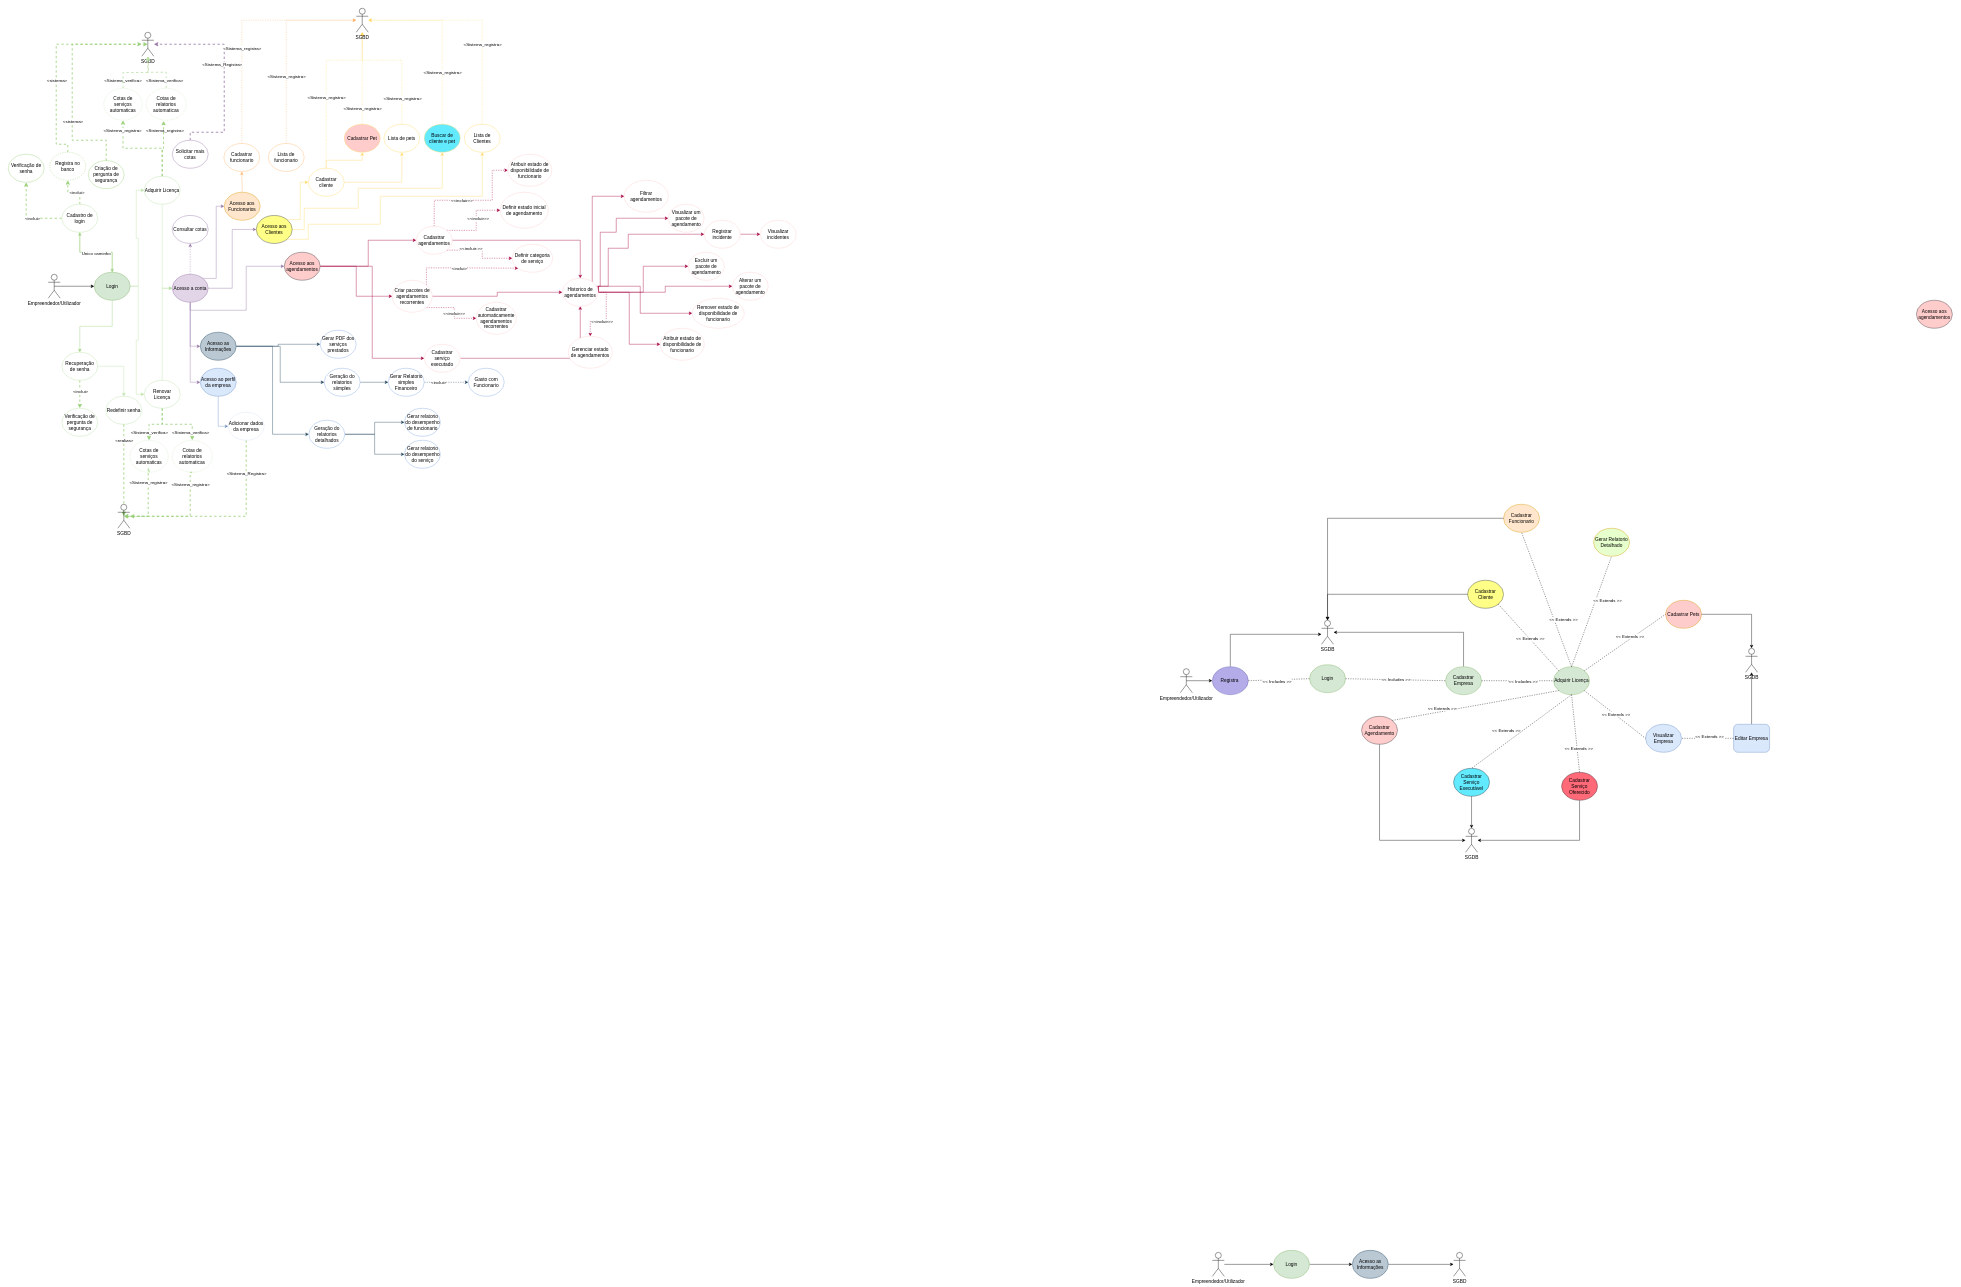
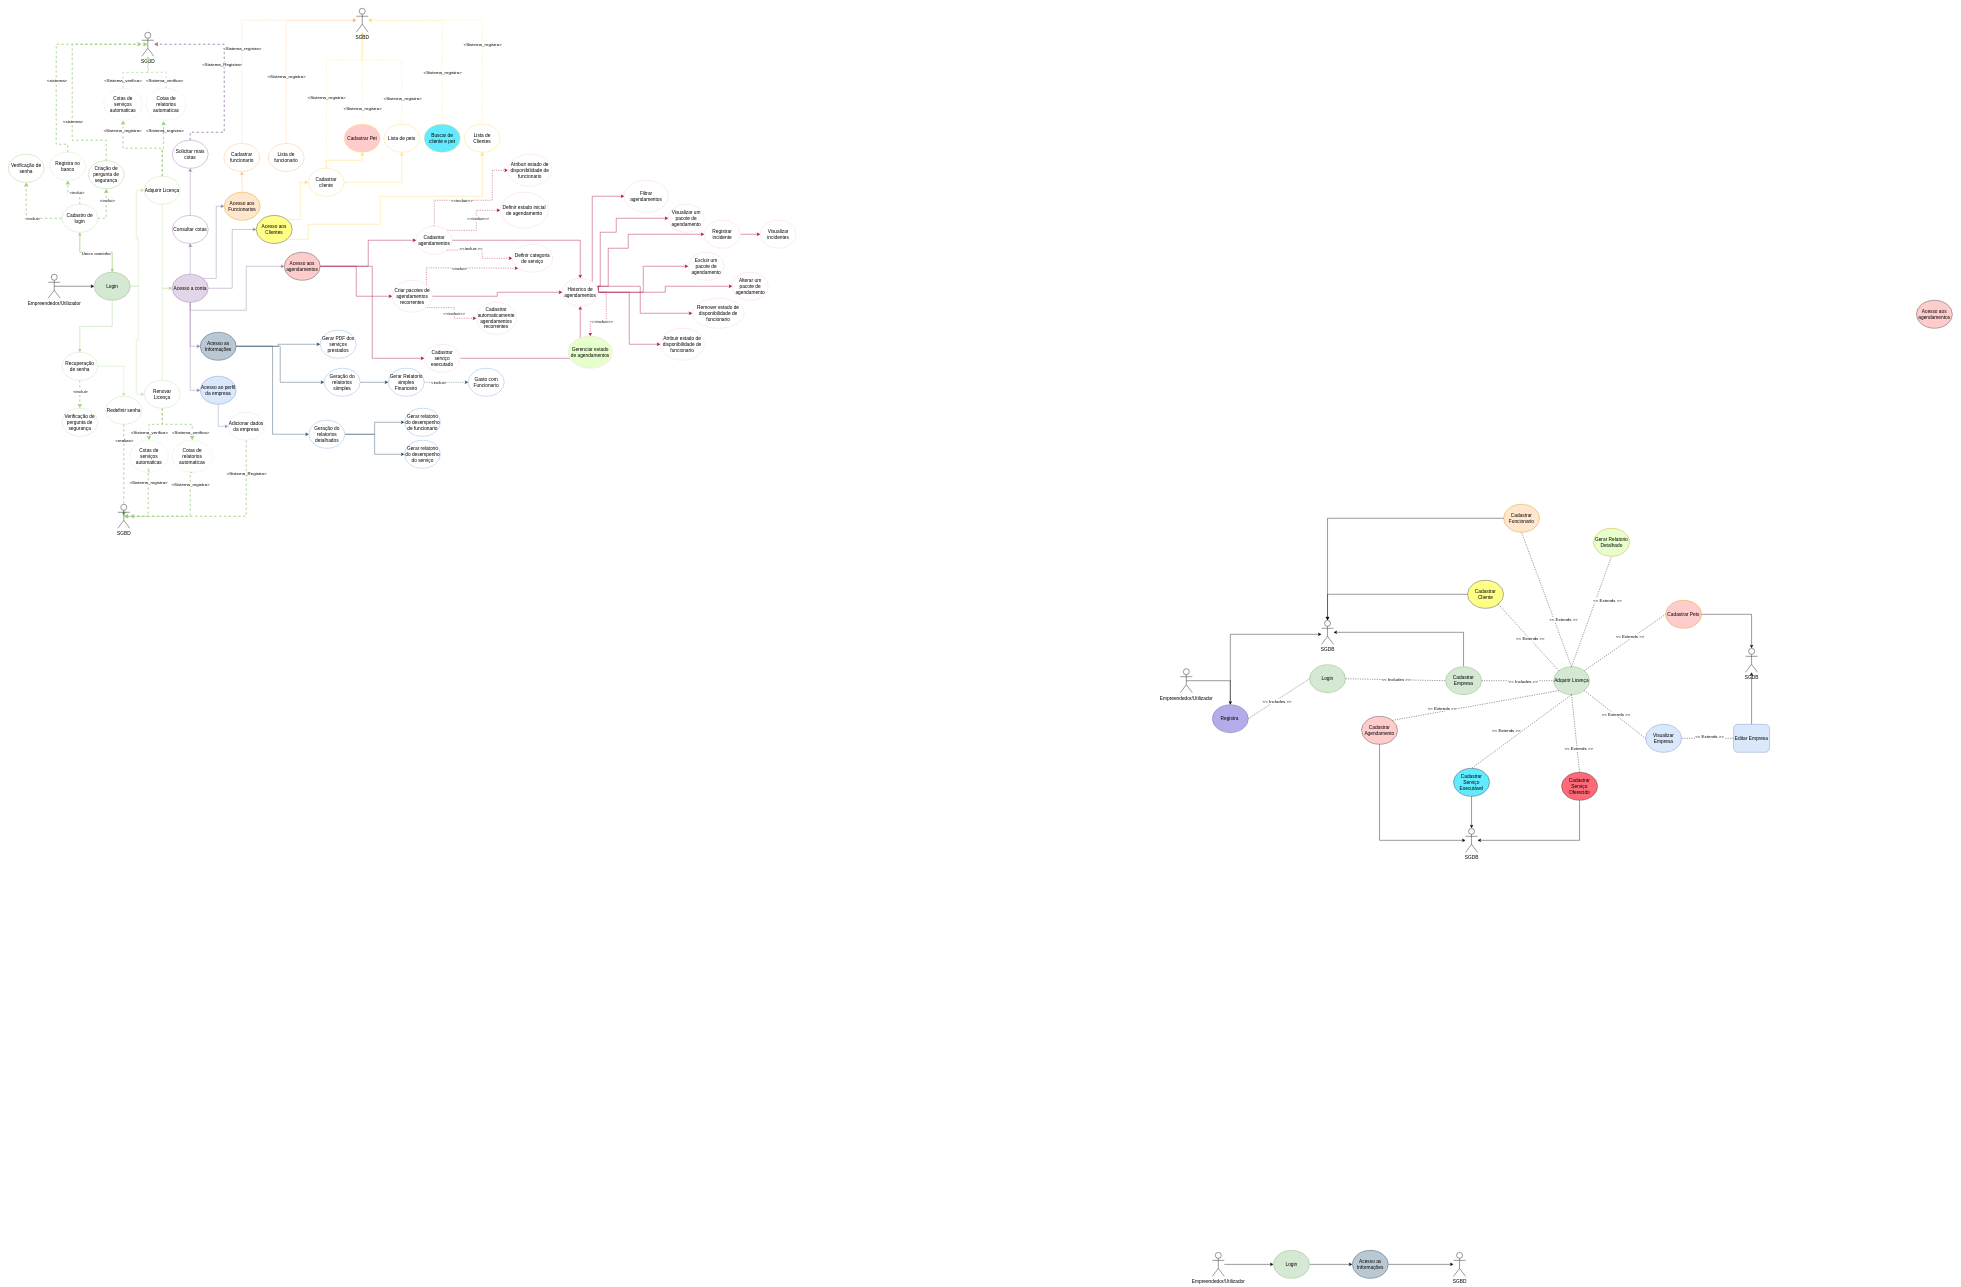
(442, 156) -> none
none -> (190, 172)
none -> (106, 209)
(190, 260) -> (190, 260)
(590, 352) -> (590, 352)
(218, 382) -> (218, 390)
(1230, 681) -> (1230, 719)
